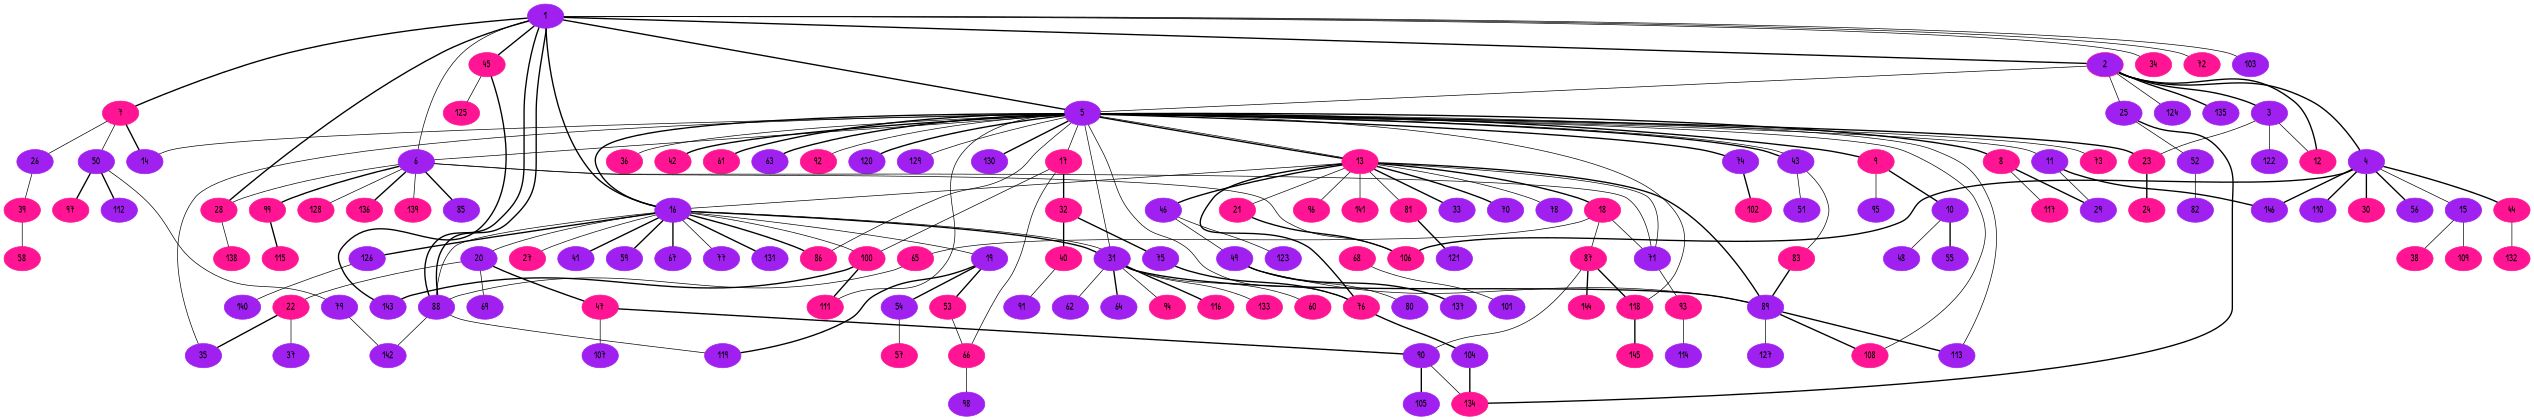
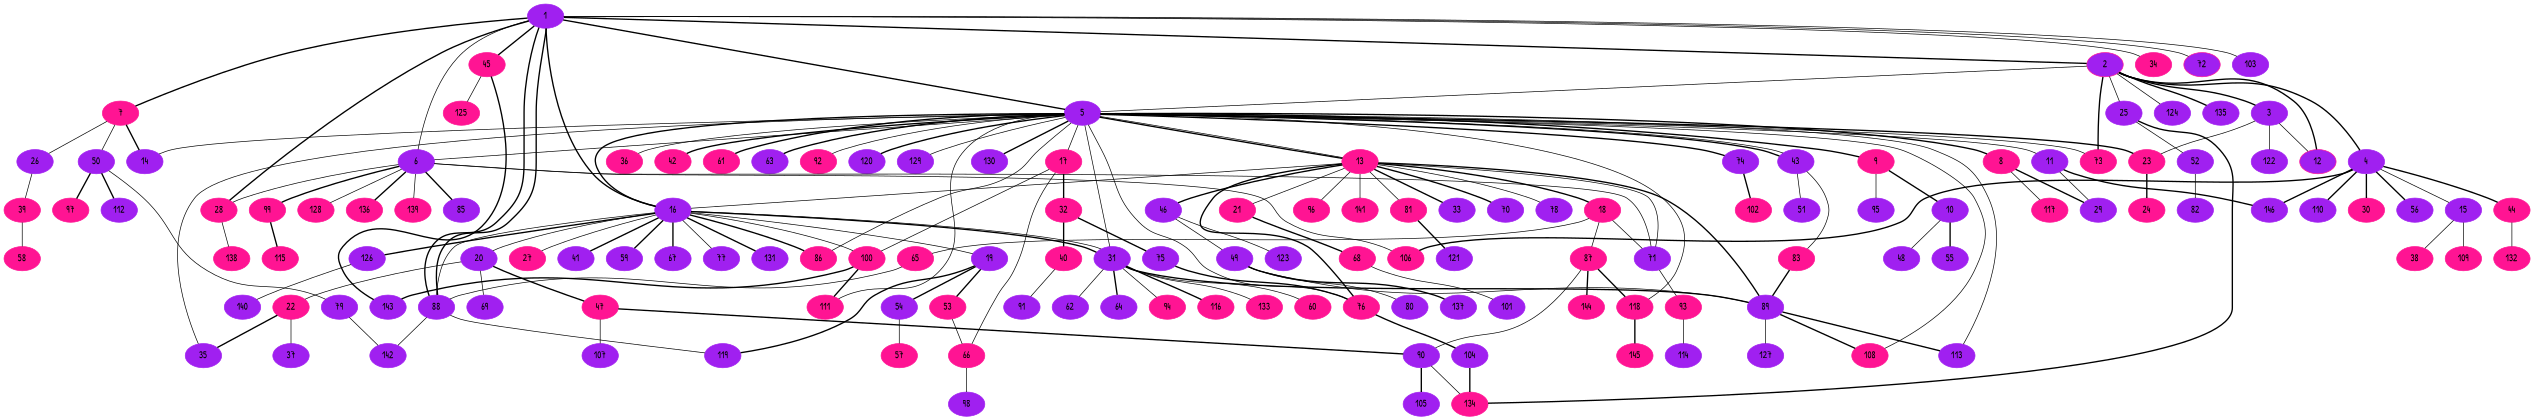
(2202, 65) -> (2202, 65)
none -> (2099, 113)
(2318, 162) -> (2318, 162)
(1290, 229) -> (1297, 234)
